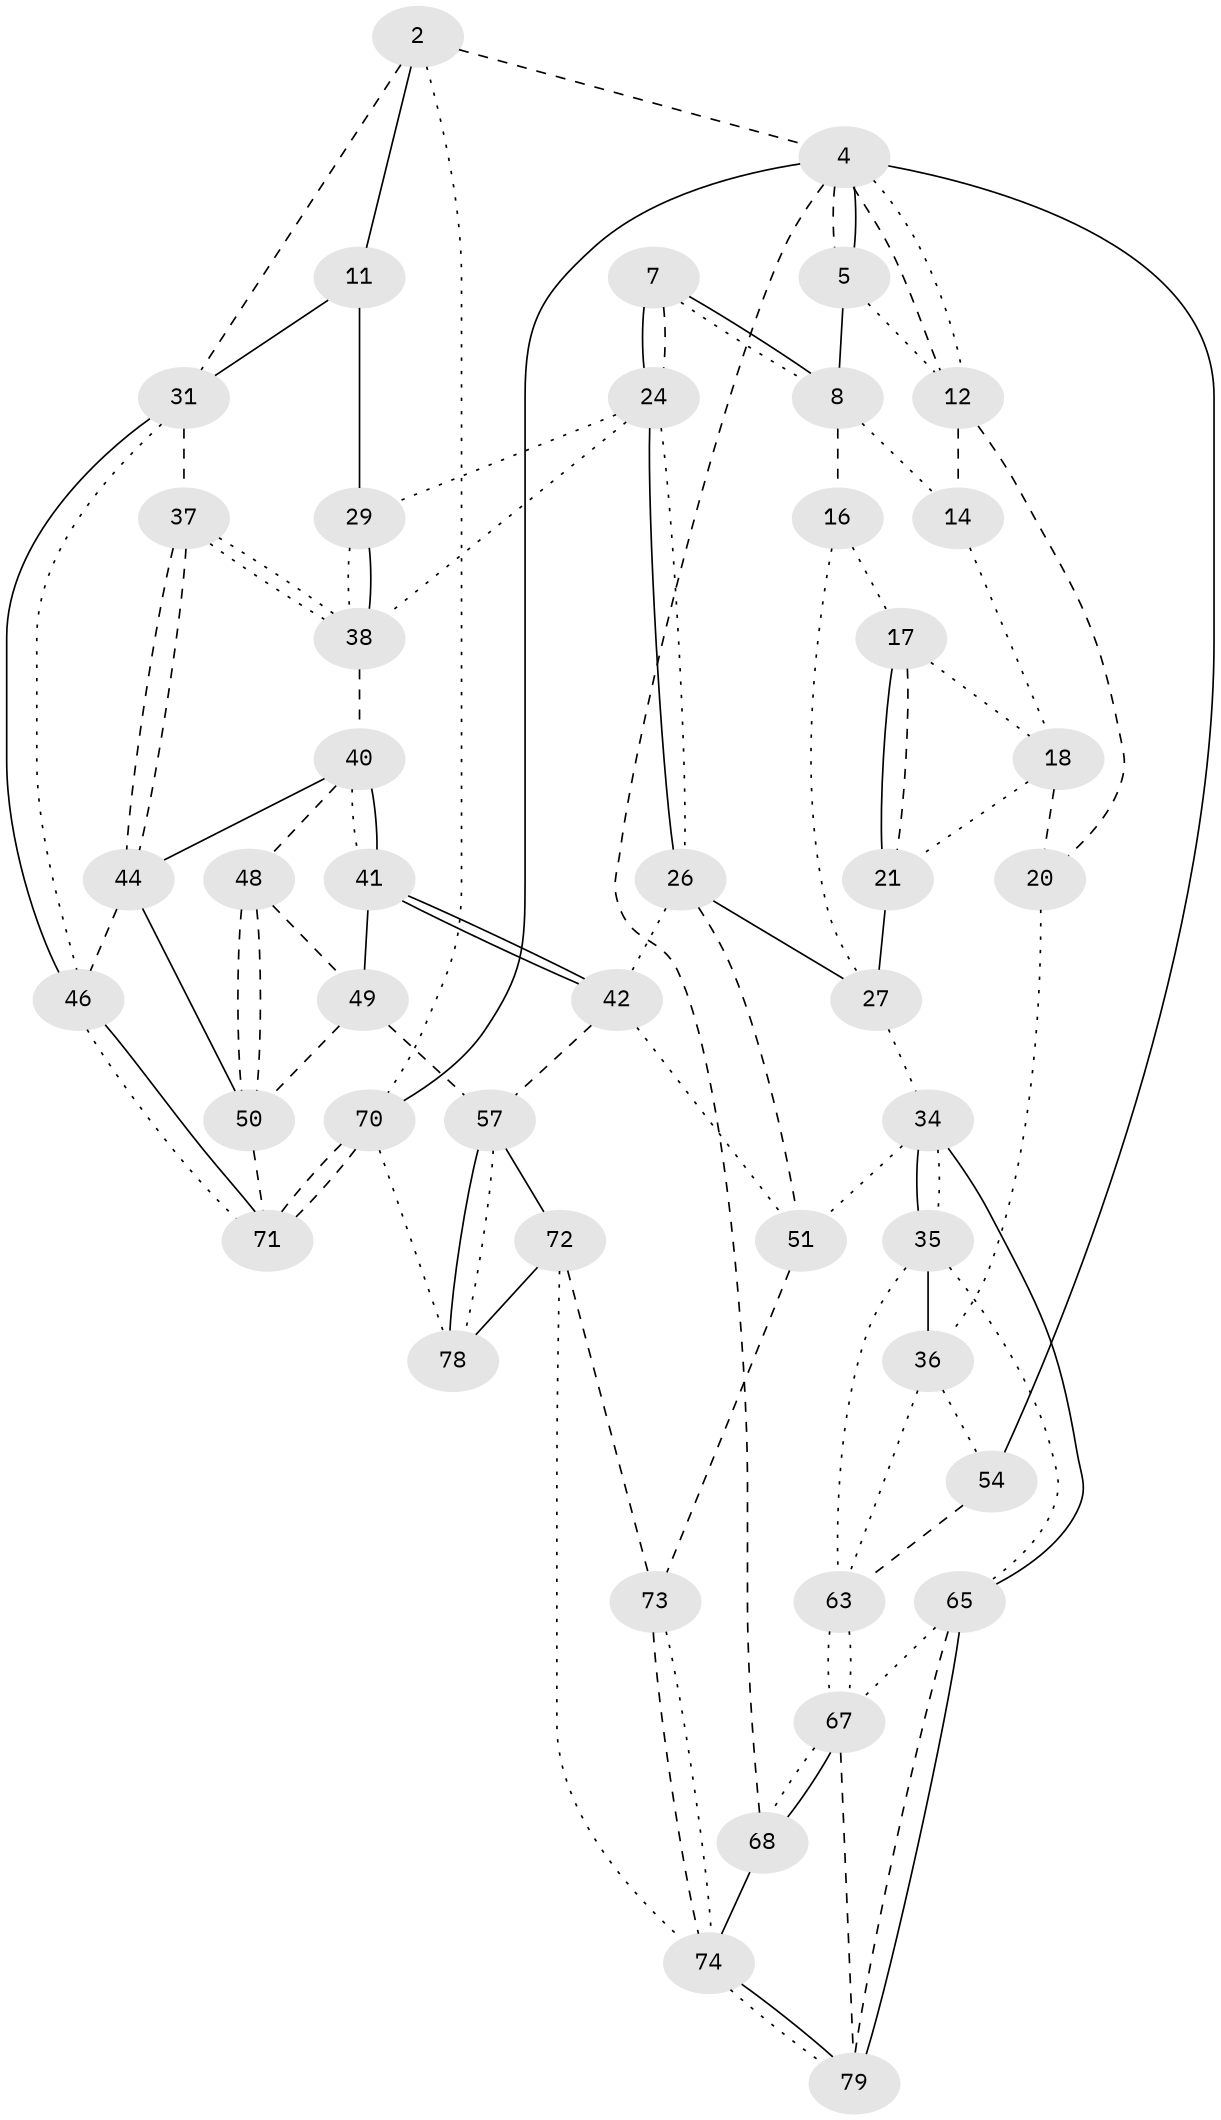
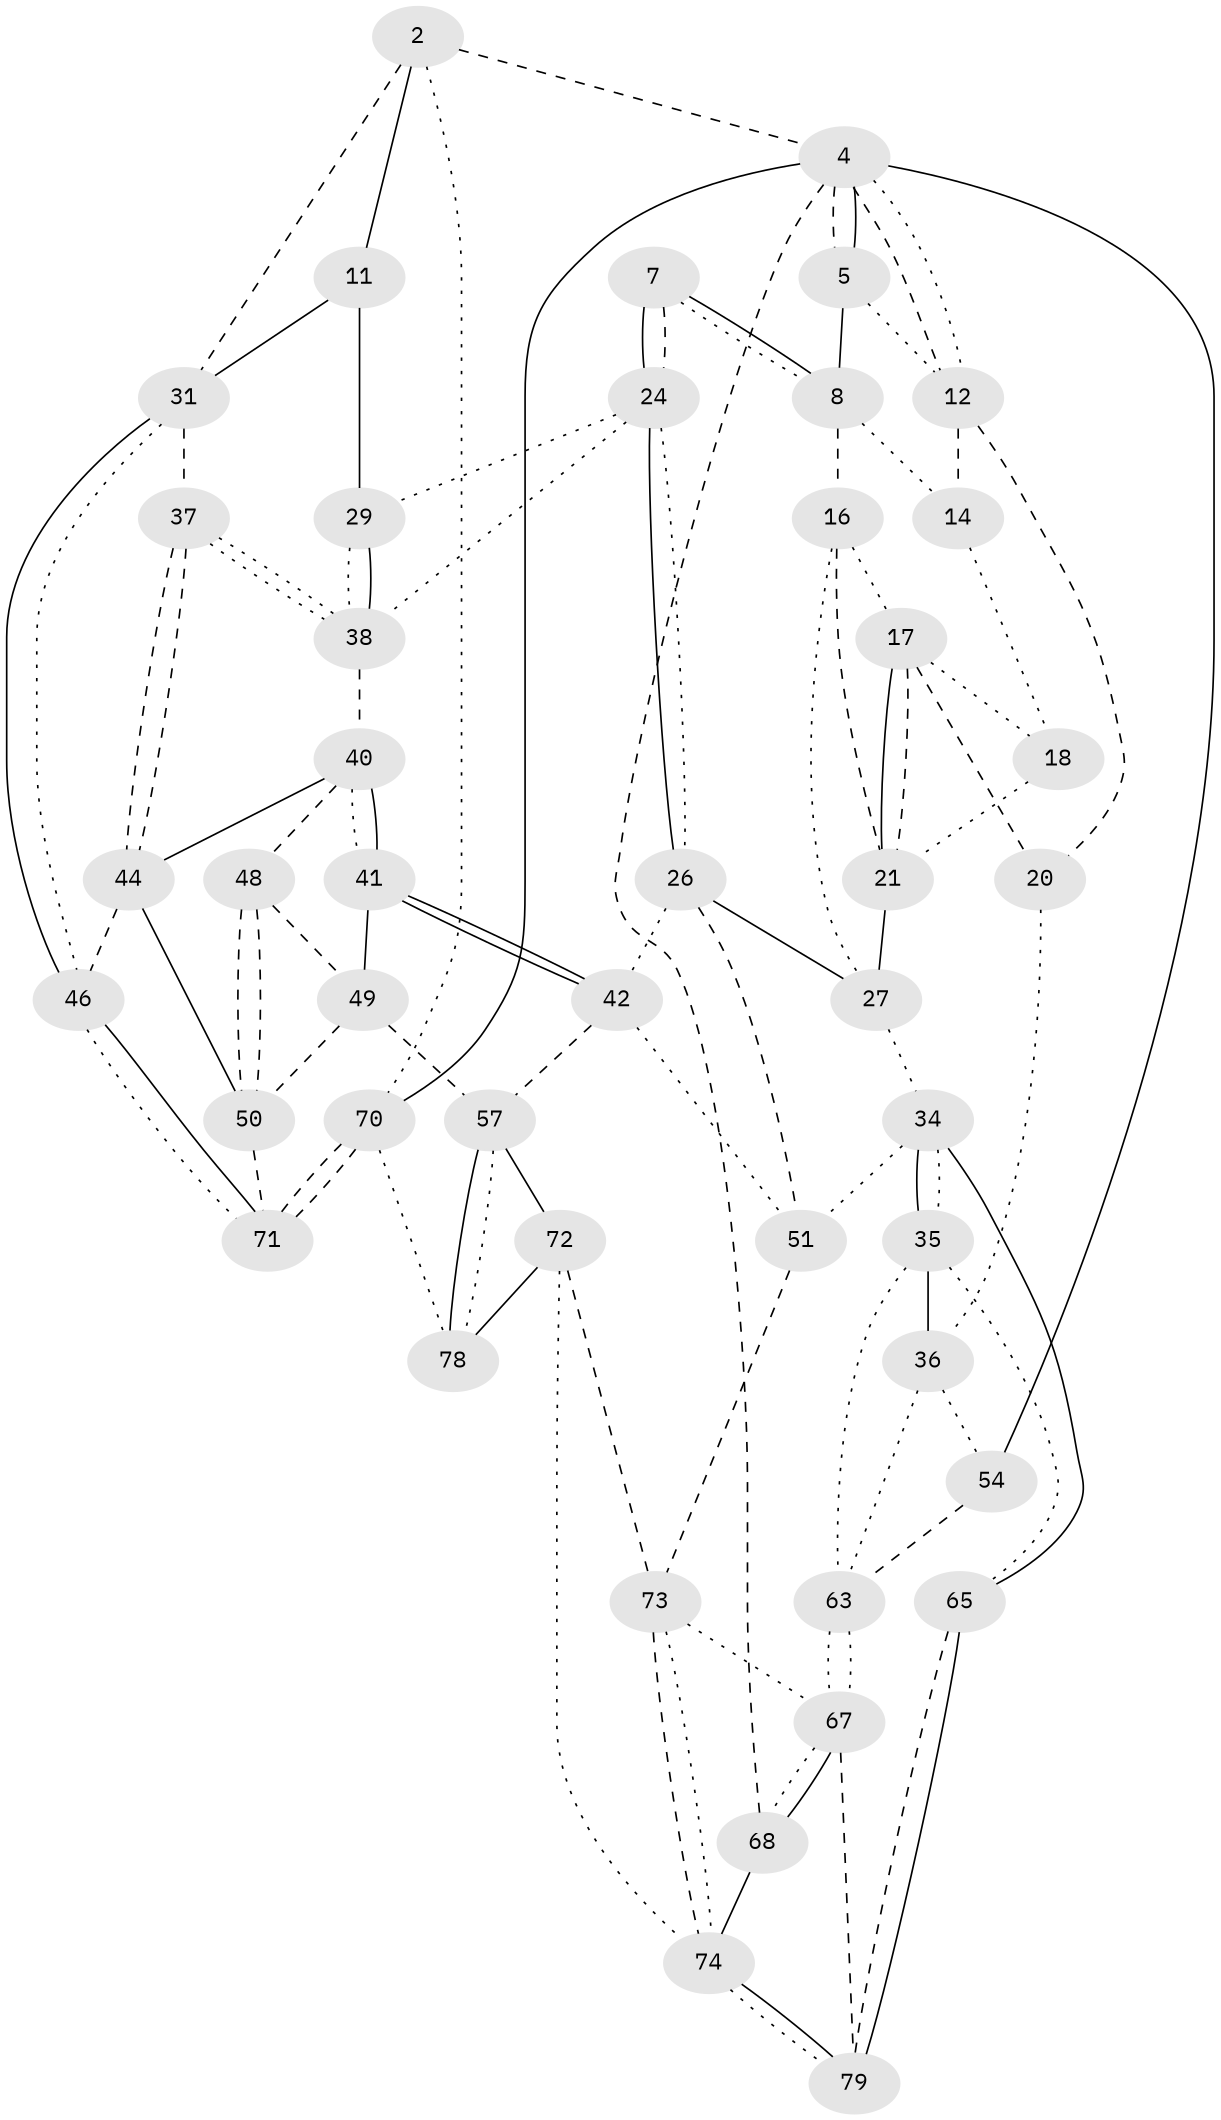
none -> (846, 701)
(1049, 819) -> (971, 759)
(900, 1662) -> (736, 1655)
